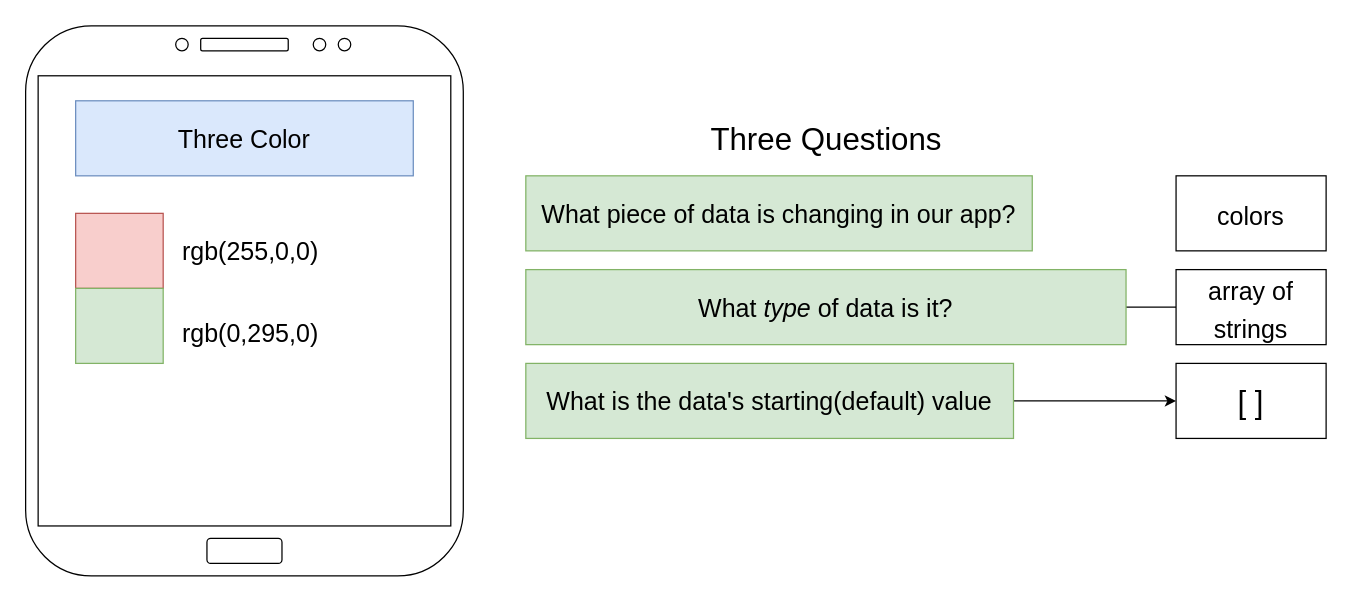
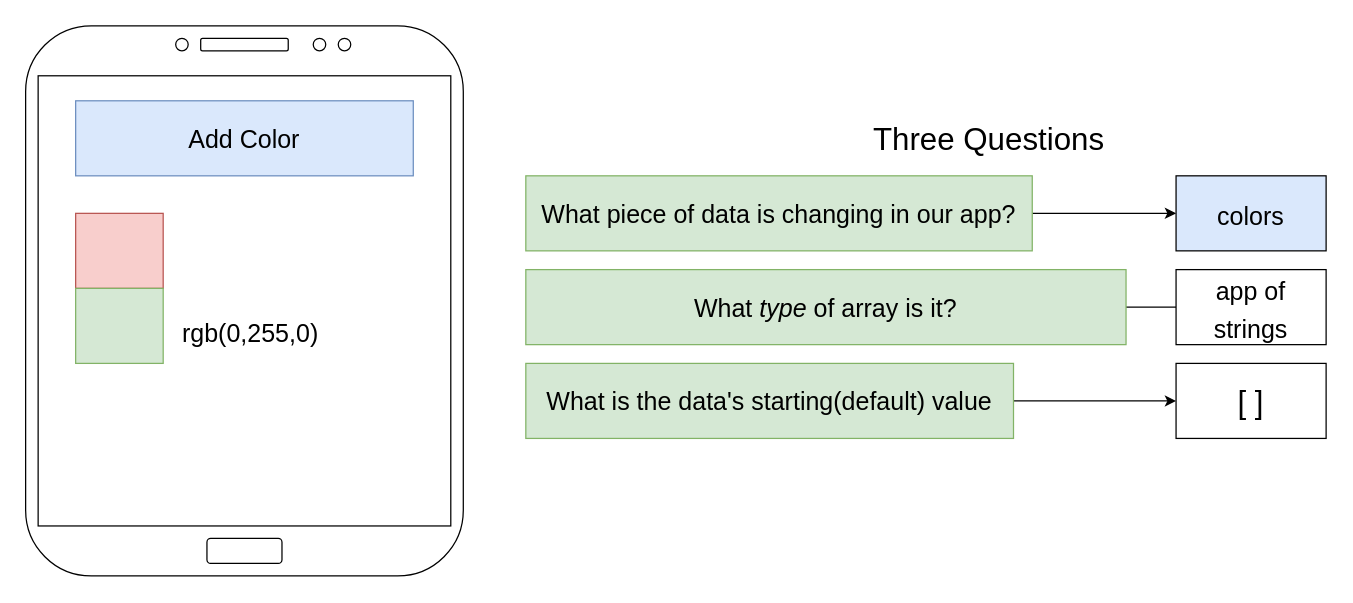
(244, 138) -> (244, 138)
(826, 138) -> (988, 138)
none -> (1099, 213)
(1251, 213) -> (1251, 213)
(251, 251) -> none
(826, 307) -> (826, 307)
(1251, 307) -> (1251, 307)
(251, 332) -> (251, 332)
